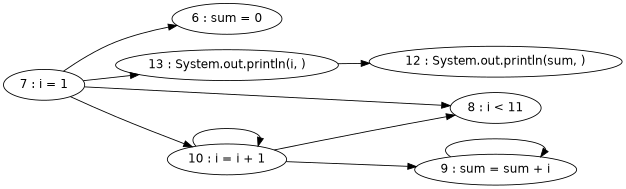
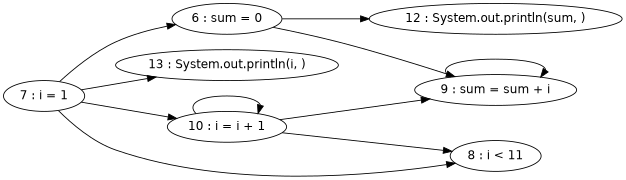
none -> (361, 48)
(350, 64) -> (321, 19)
